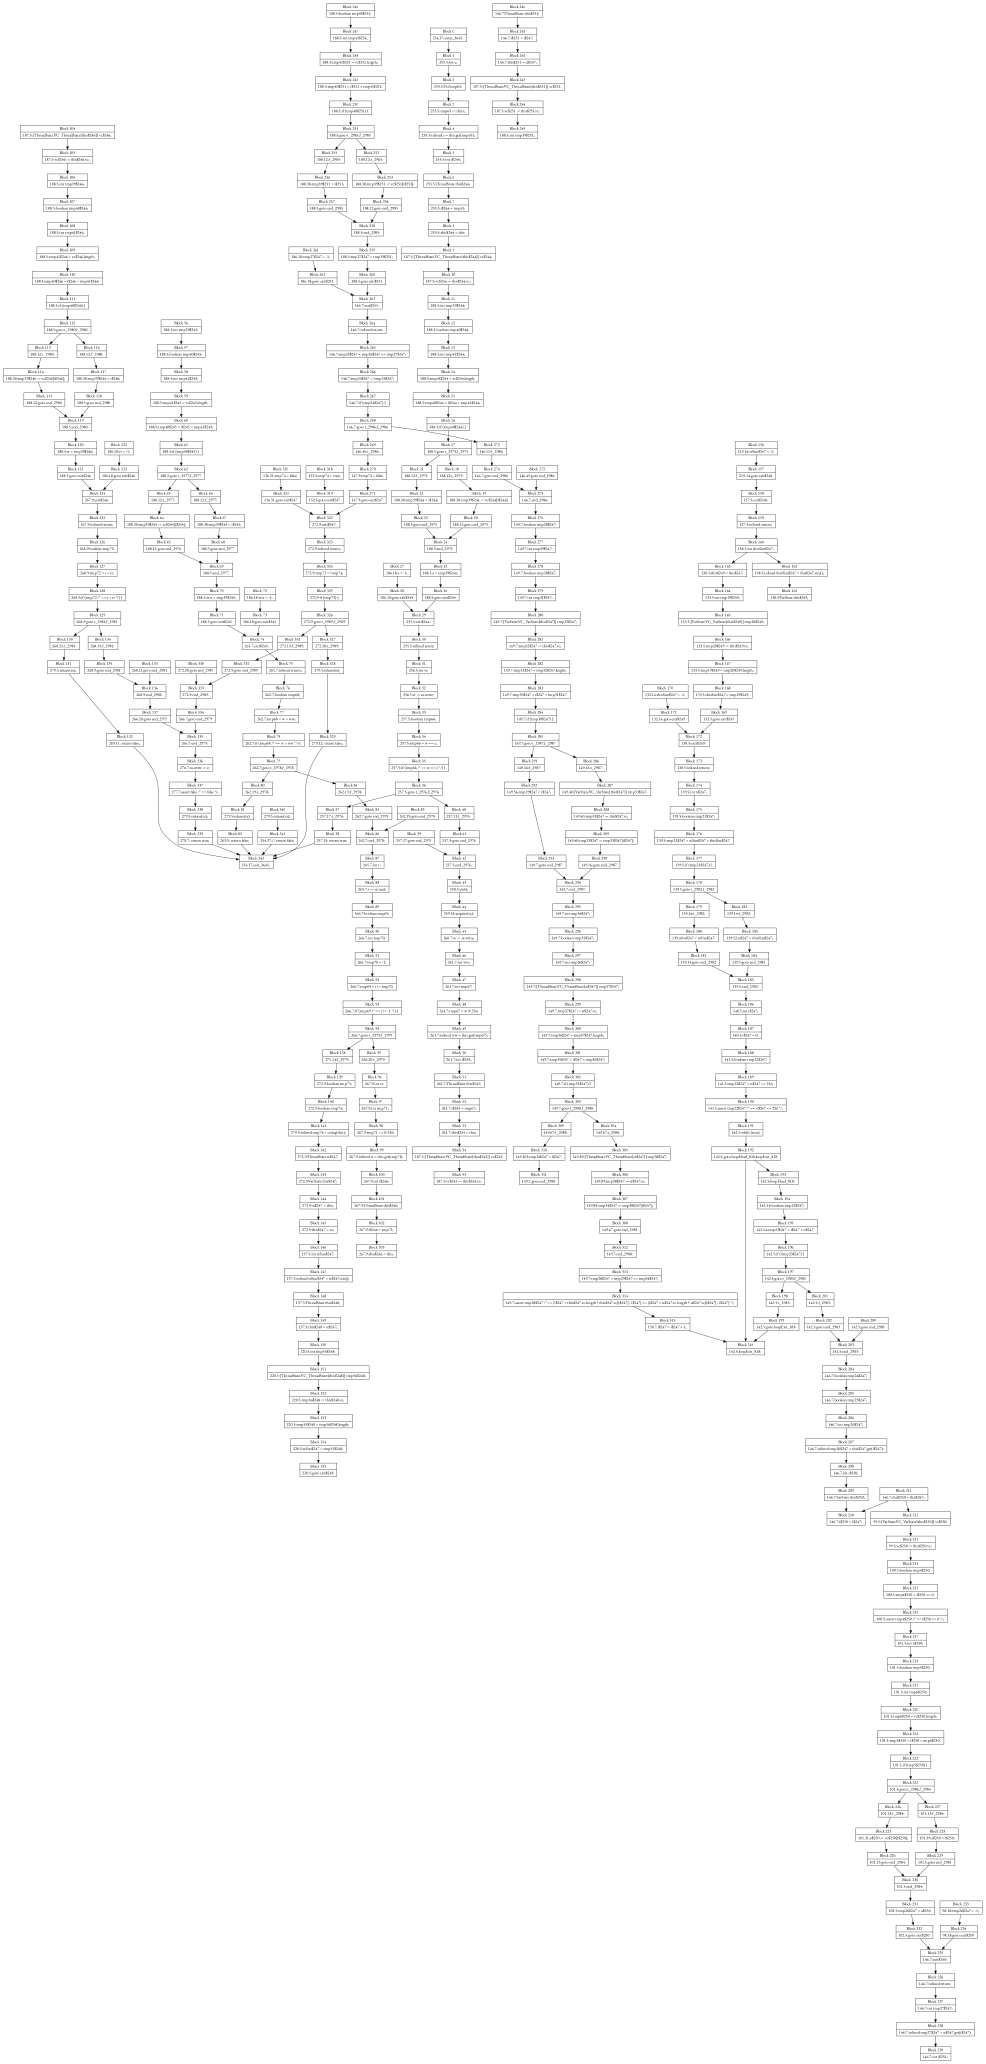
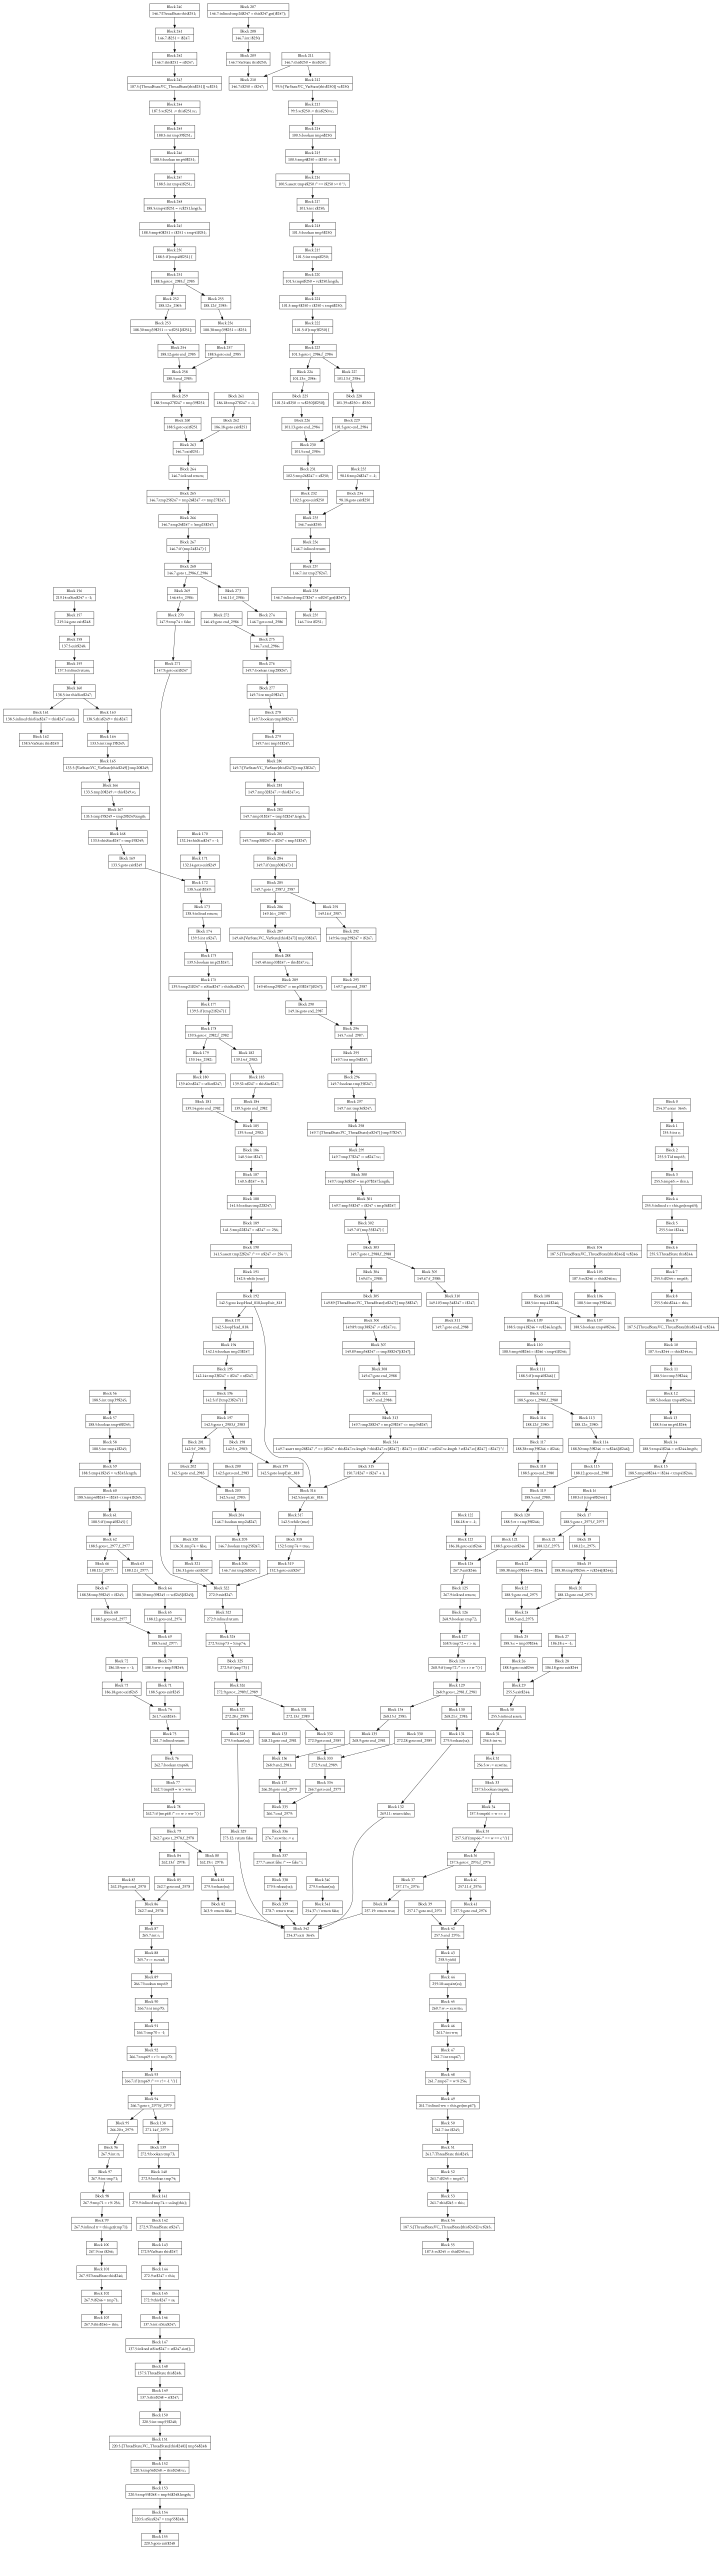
none -> (175, 143)
(68, 216) -> (567, 1311)
(846, 1432) -> none
none -> (296, 1518)
